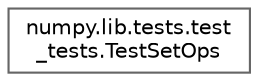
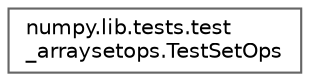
(129, 41) -> (155, 41)
